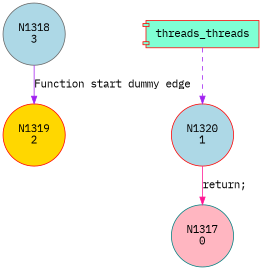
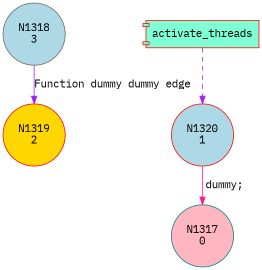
(202, 34) -> (202, 34)
(113, 85) -> (113, 85)
(224, 185) -> (224, 185)
